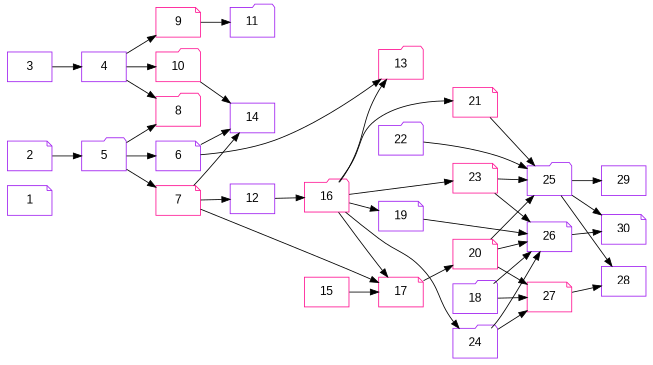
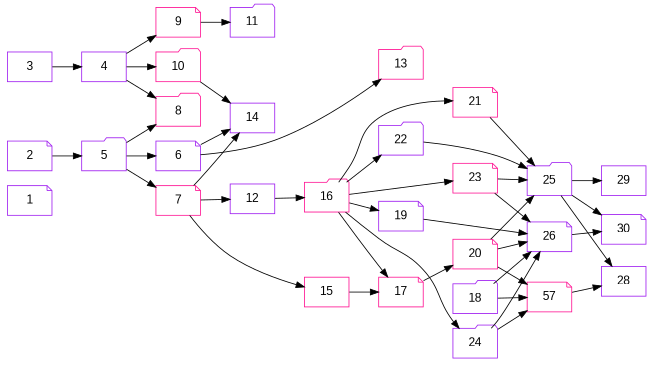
(365, 122) -> (361, 171)
(286, 244) -> (237, 260)
(549, 297) -> (549, 297)
